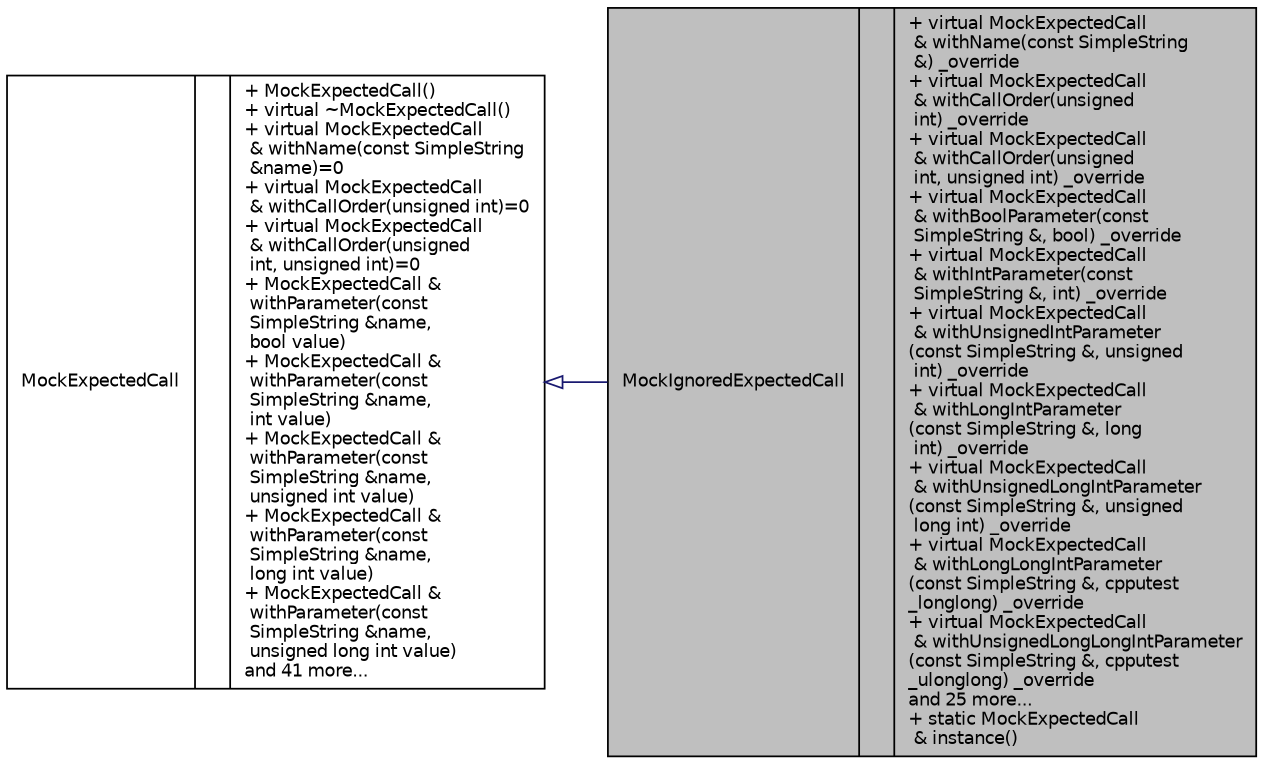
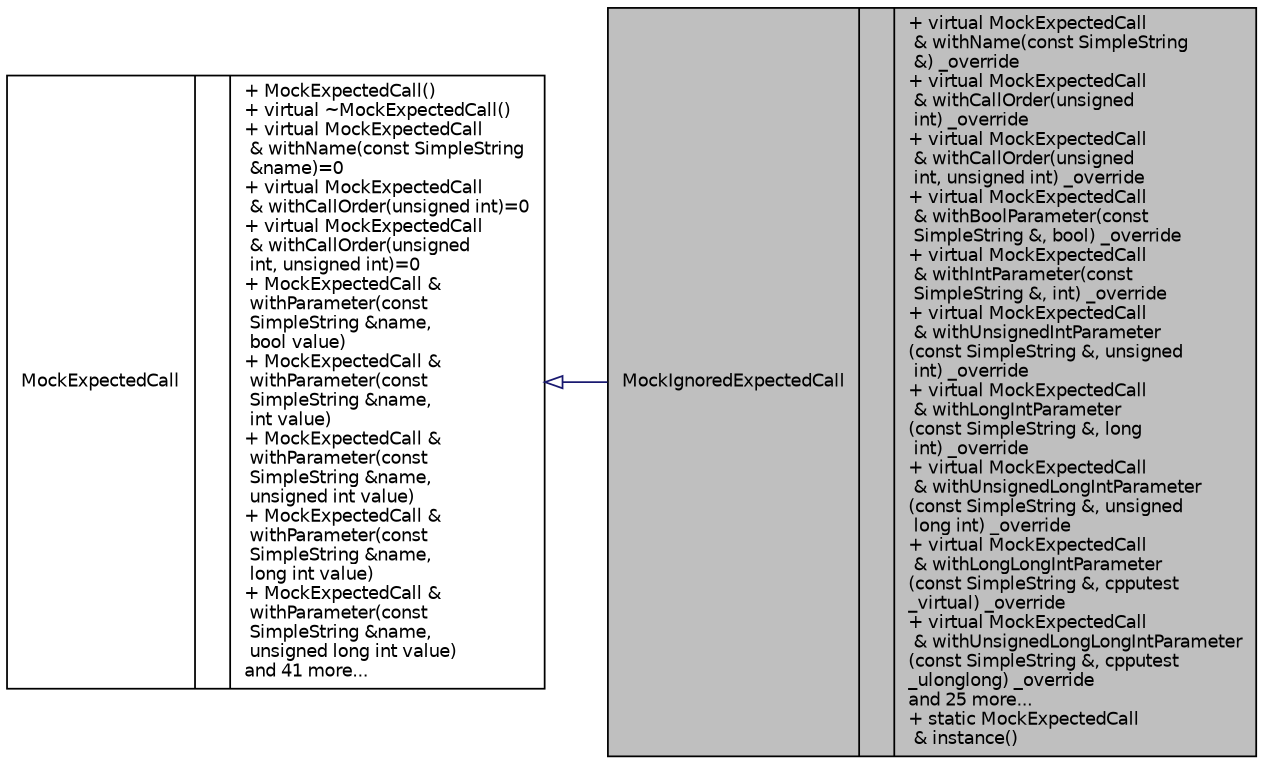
(996, 604) -> (987, 604)
